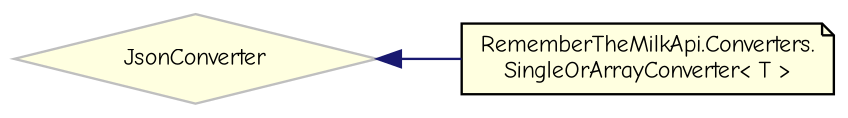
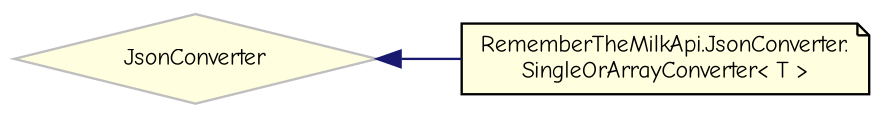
(648, 59) -> (665, 59)
